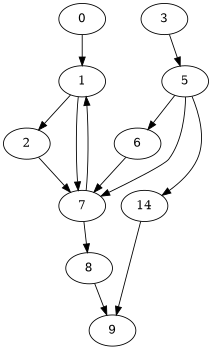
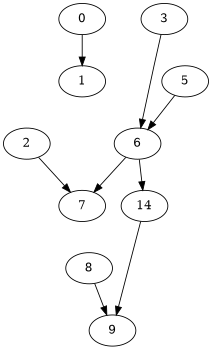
(173, 46) -> (152, 77)
(57, 109) -> none
(76, 139) -> none
(88, 148) -> none
(200, 149) -> (141, 171)
(168, 160) -> none
(85, 233) -> none
